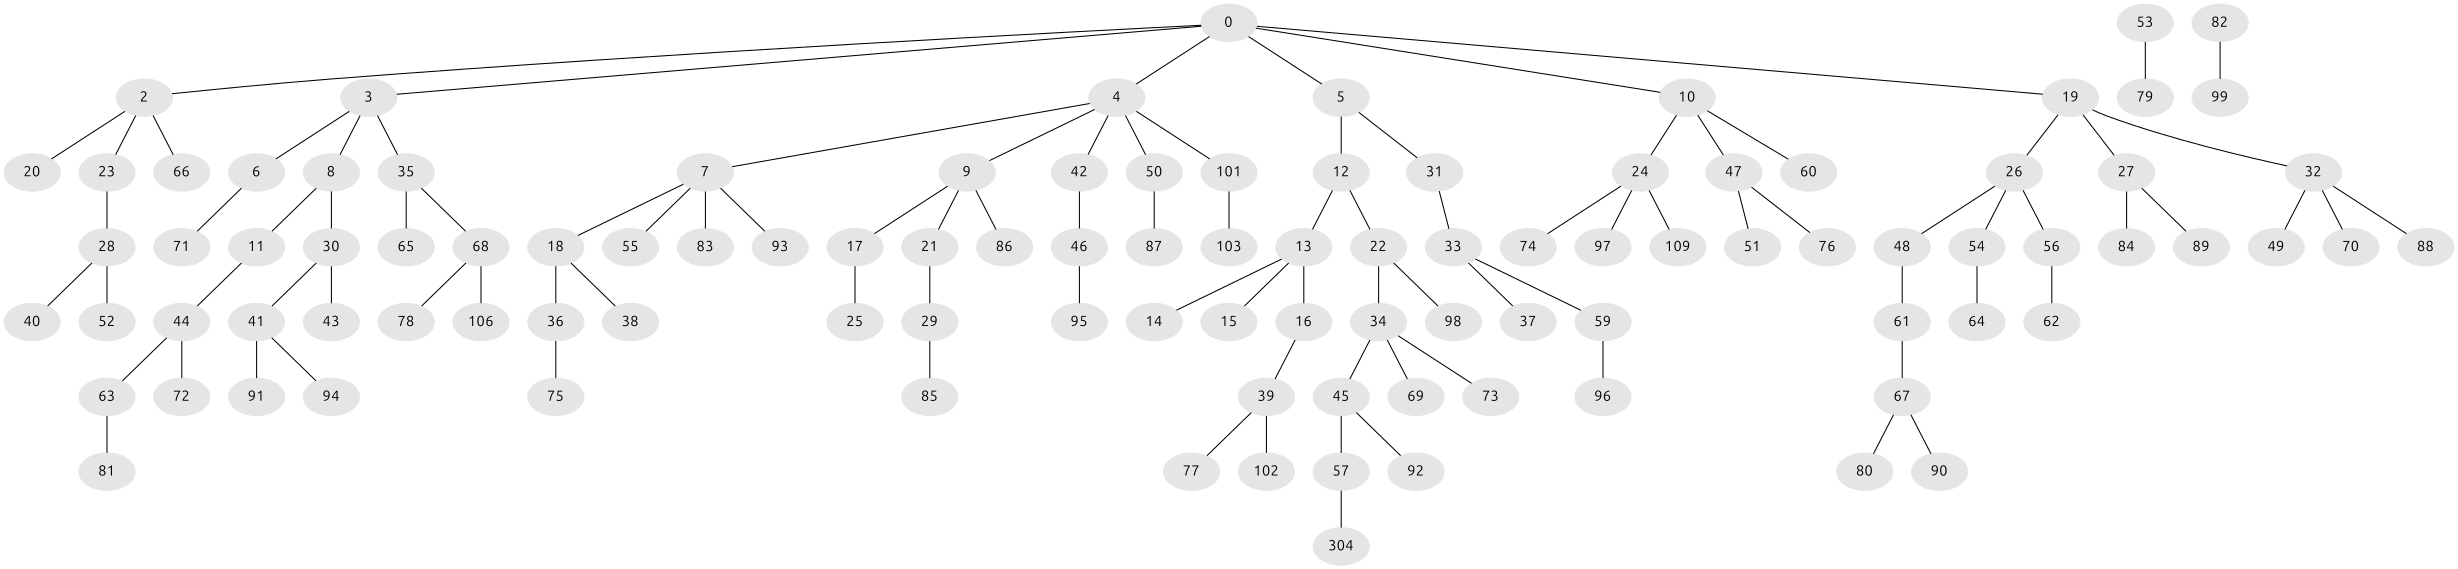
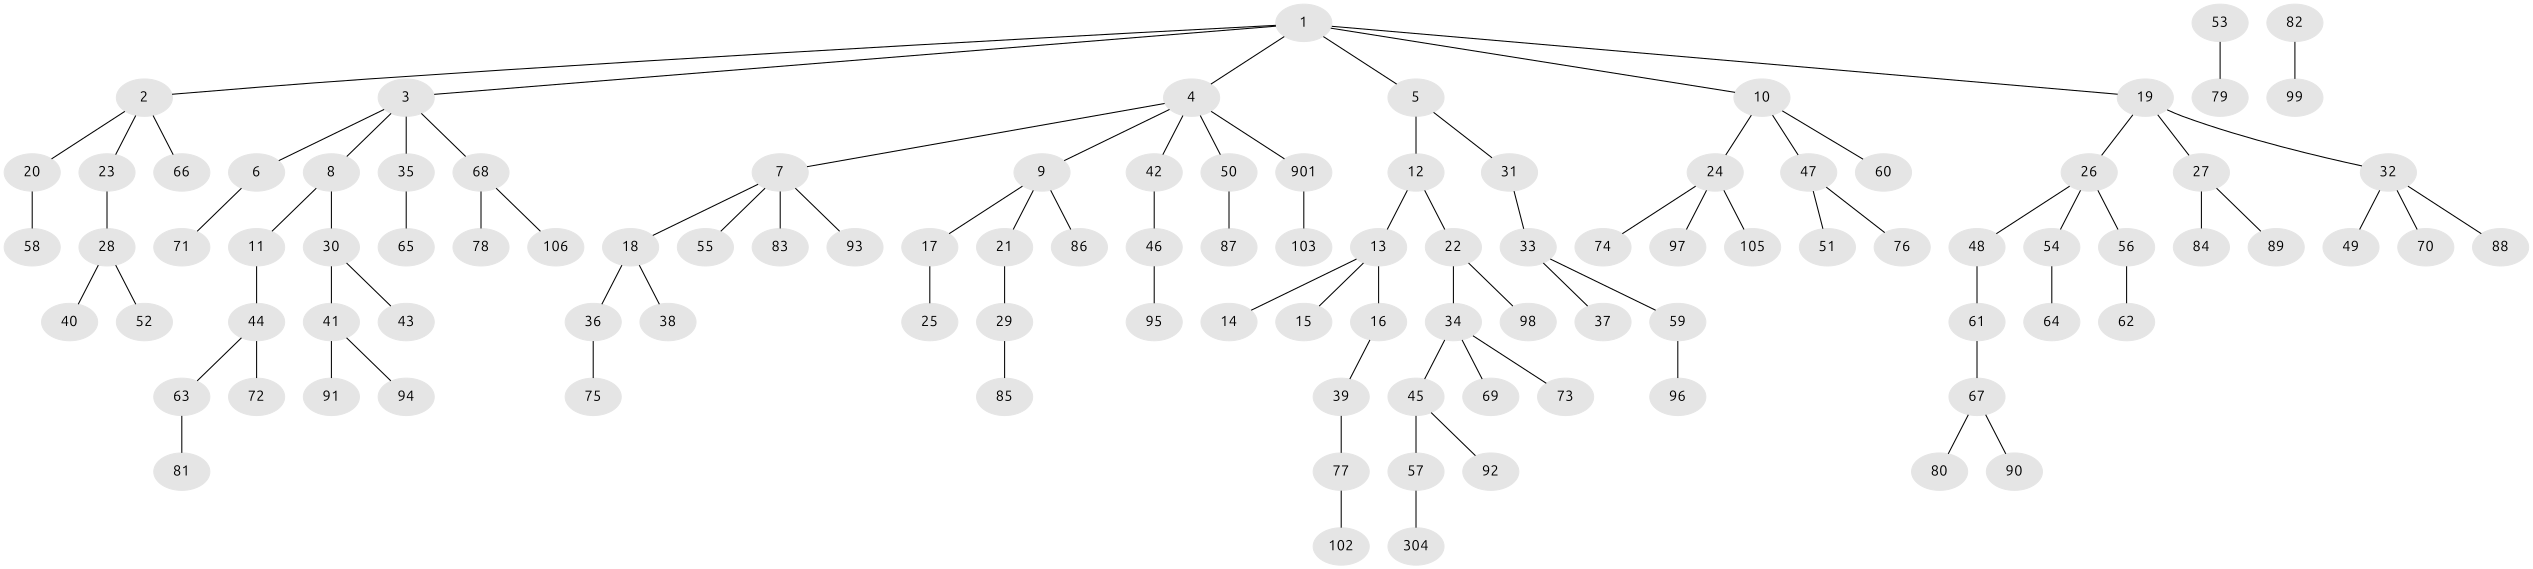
(1229, 23) -> (1304, 23)
(1229, 172) -> (1304, 172)
(443, 210) -> (443, 135)
none -> (32, 247)
(1678, 247) -> (1753, 247)
(1266, 434) -> (1341, 509)
